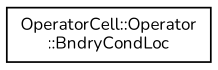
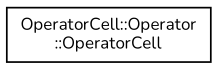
(109, 35) -> (109, 35)
